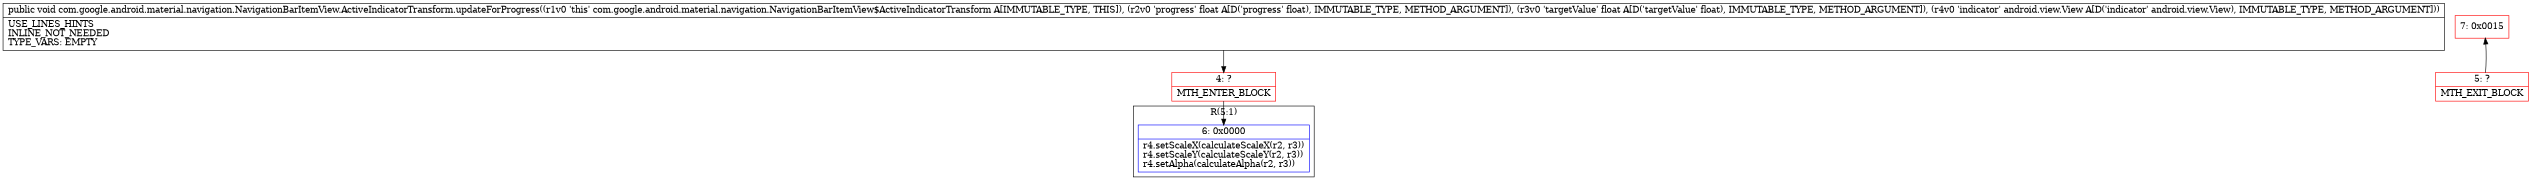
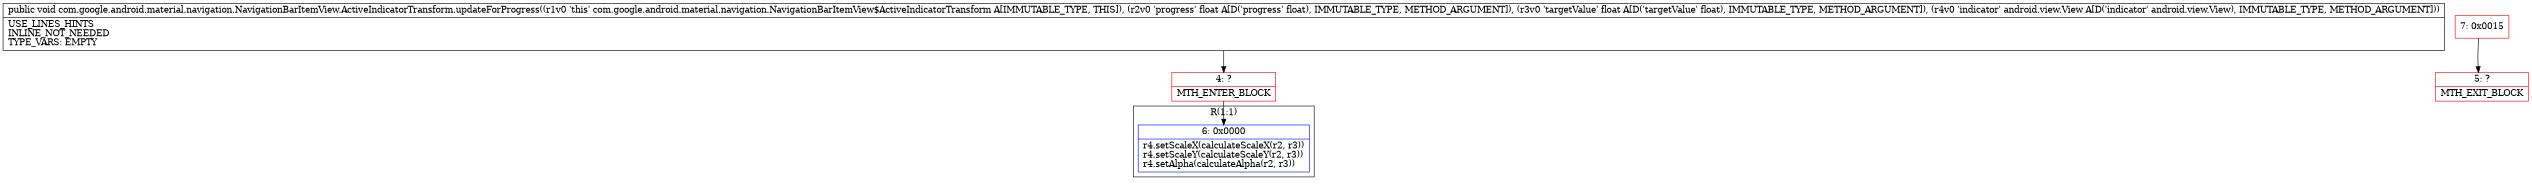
(2486, 58) -> (2478, 52)
(1224, 113) -> (1224, 113)
